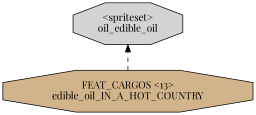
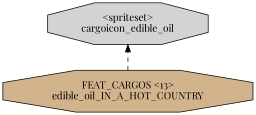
(128, 24) -> (128, 24)
